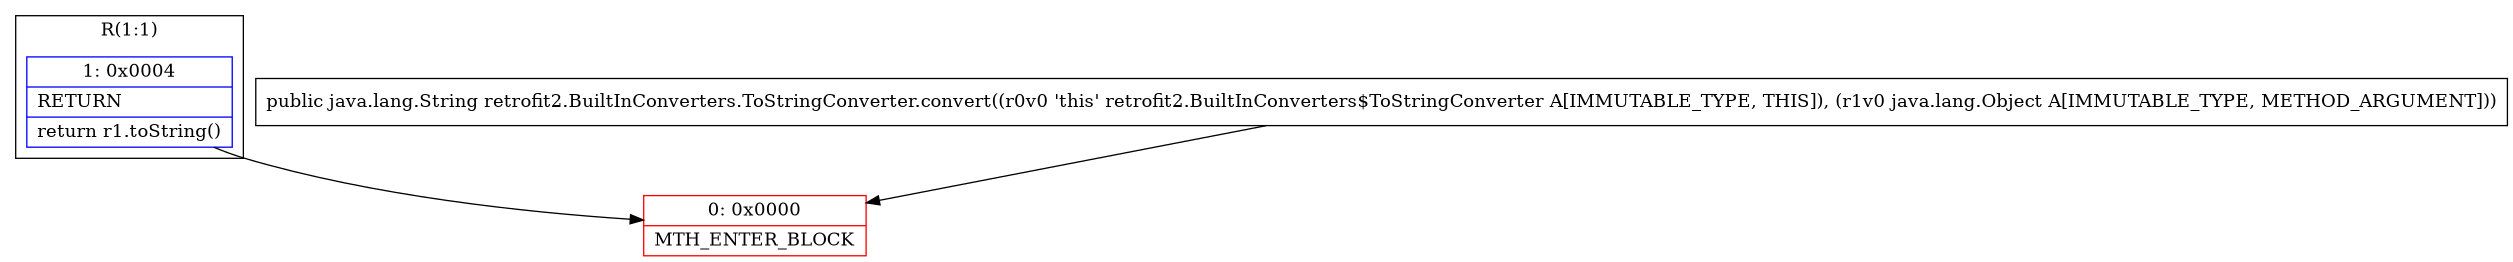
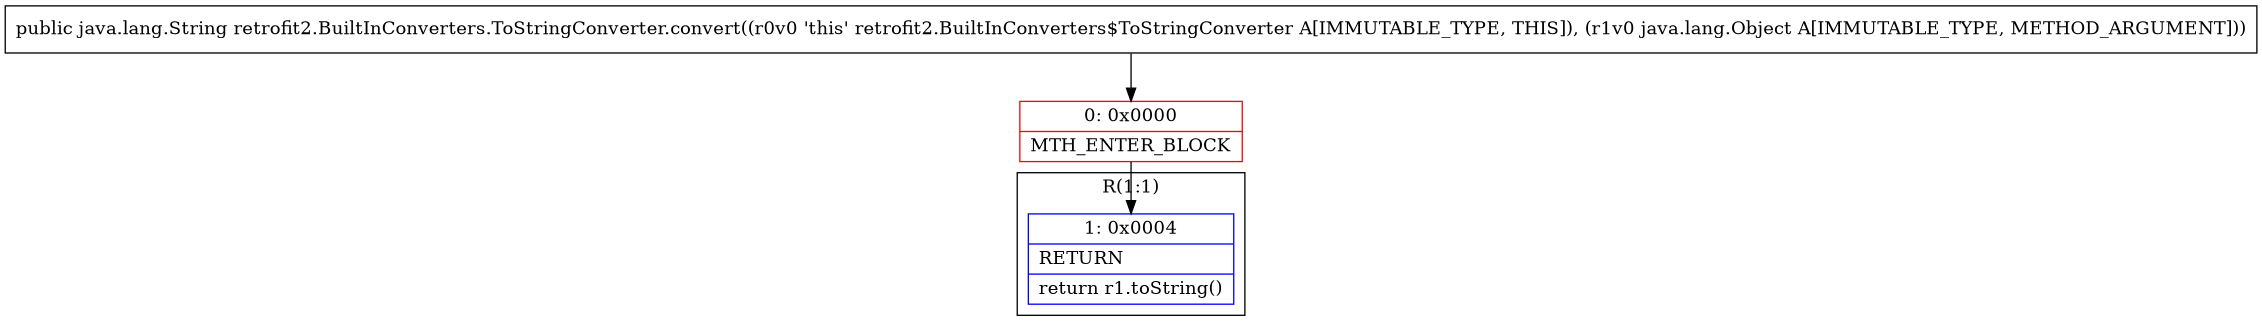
(420, 196) -> (1131, 181)
